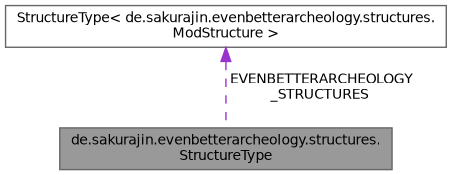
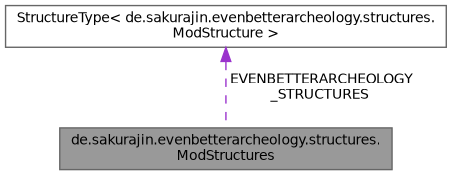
(226, 149) -> (226, 149)
